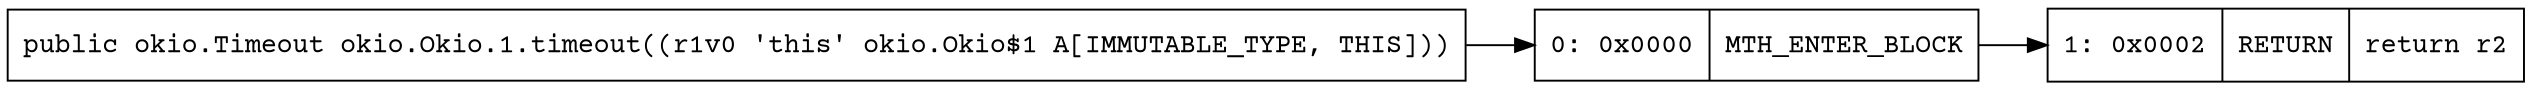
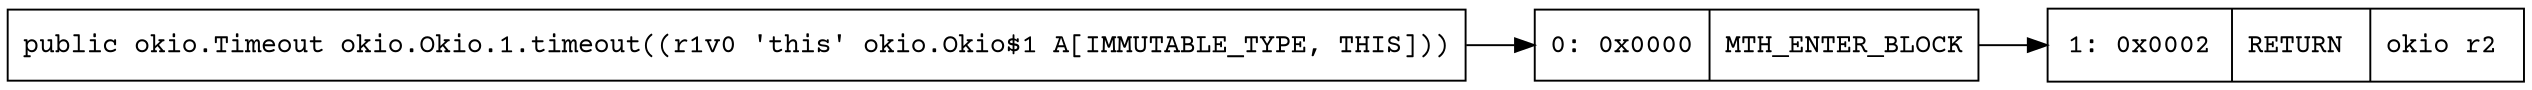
(2437, 44) -> (2441, 44)
